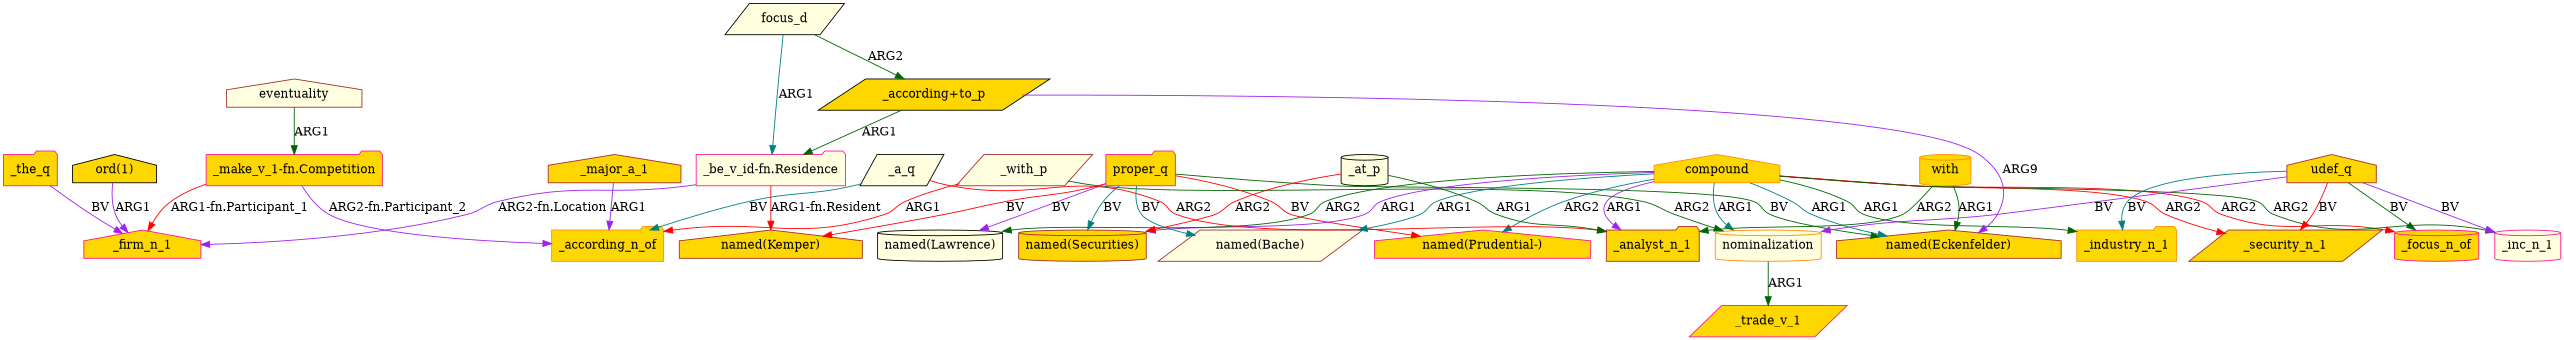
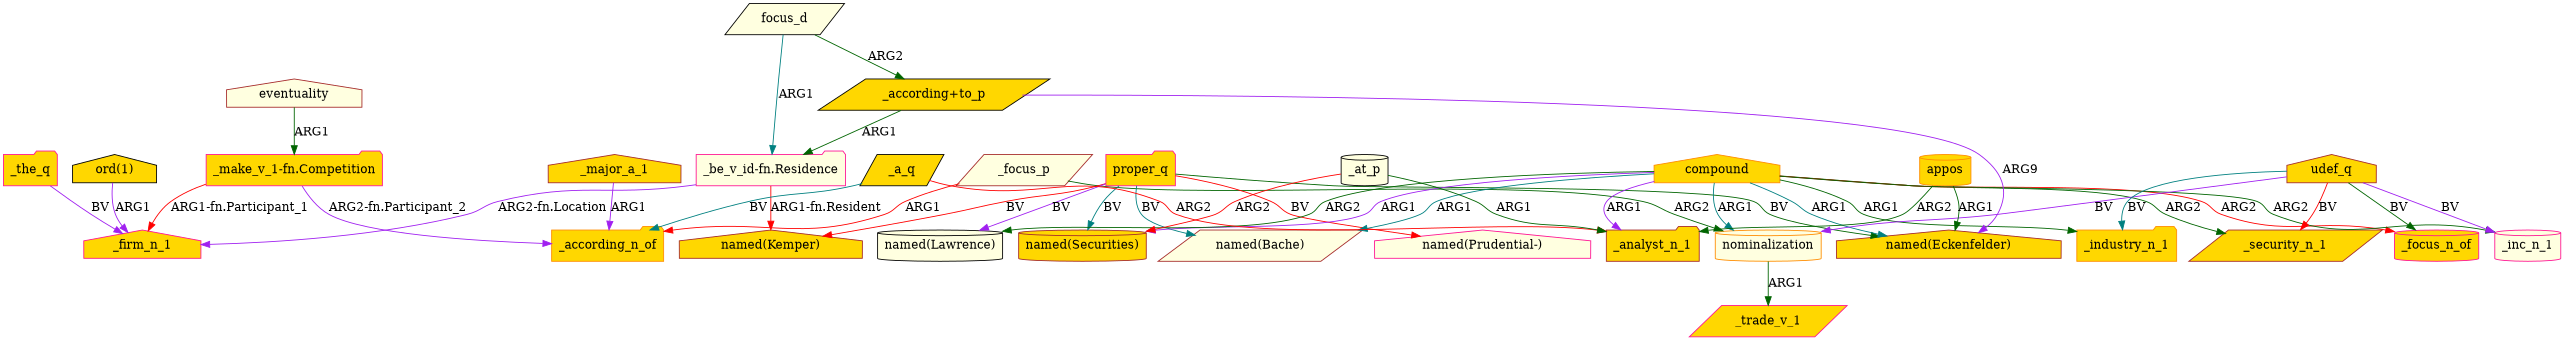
(902, 170) -> (902, 170)
(1024, 170) -> (1024, 170)
(1945, 170) -> (1945, 170)
(2002, 188) -> (2002, 188)
(1572, 199) -> none
(1483, 246) -> (1483, 246)
